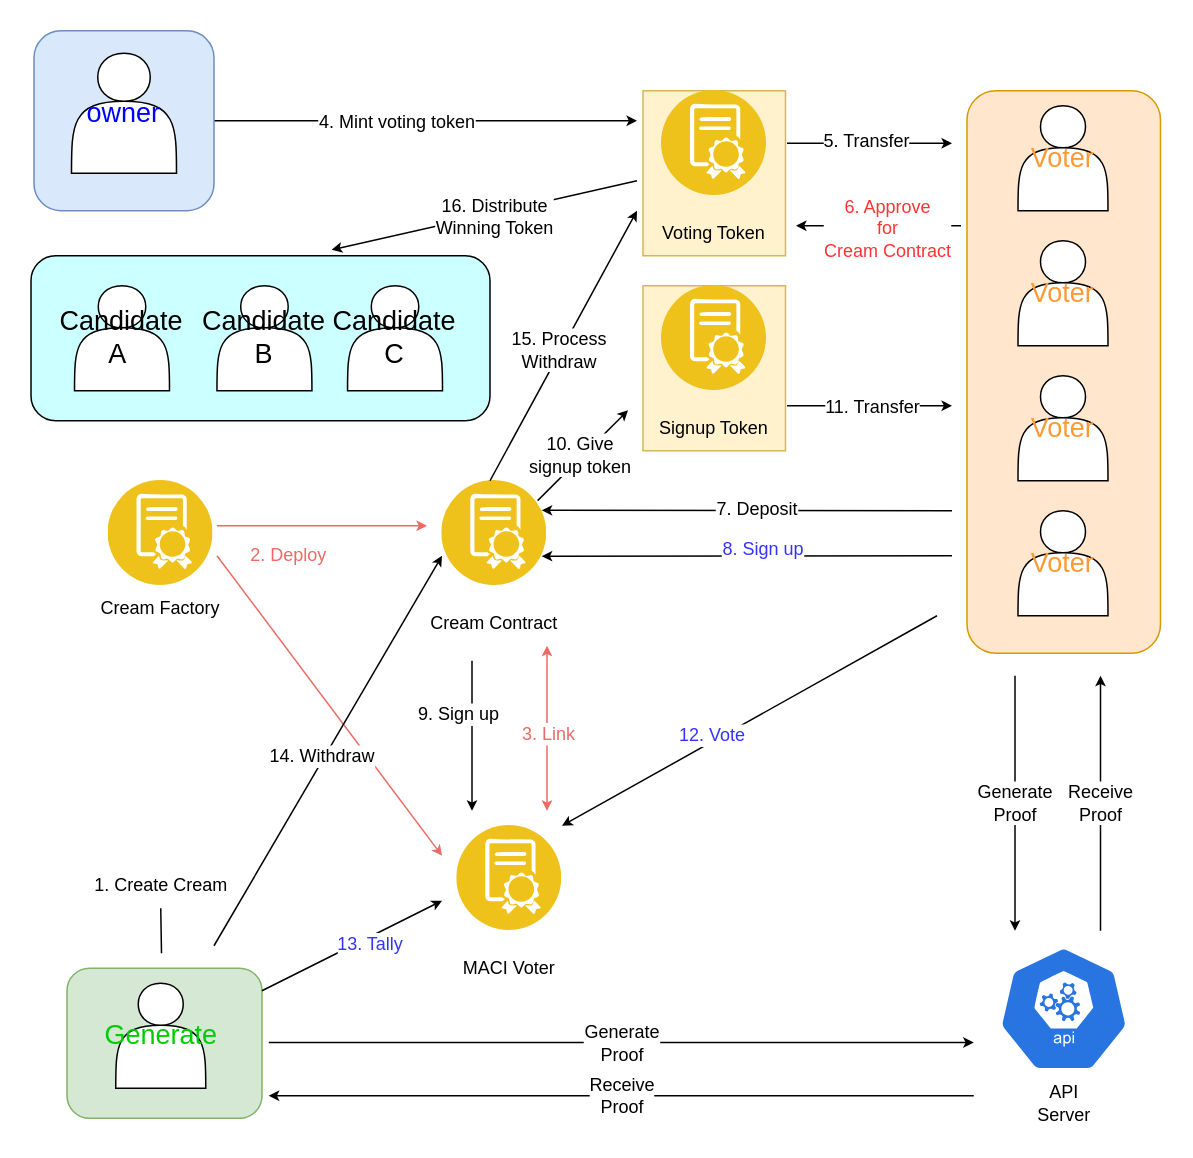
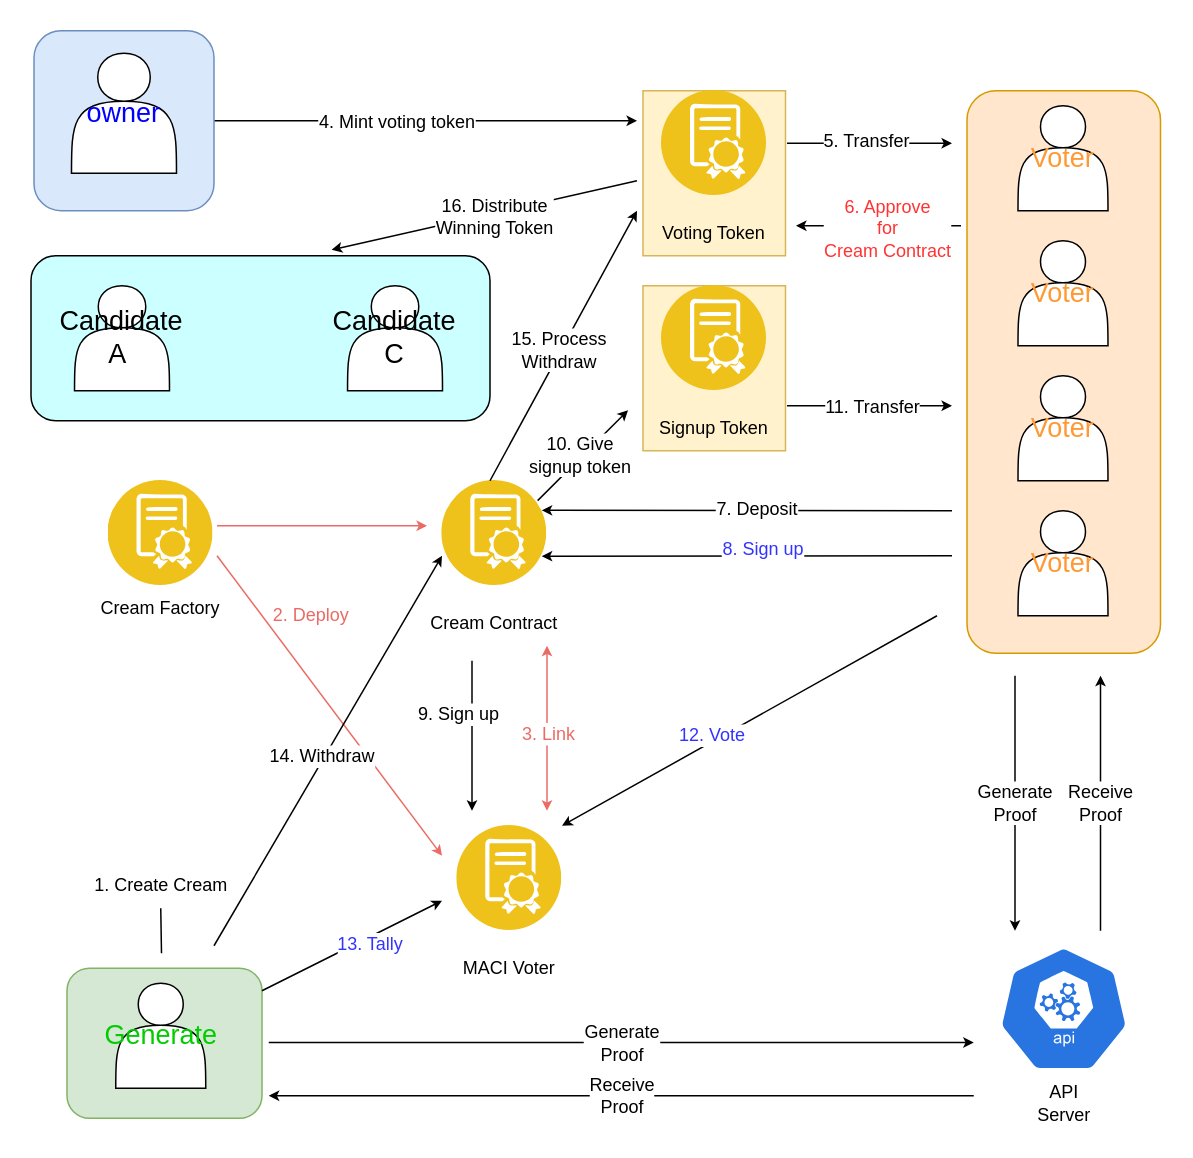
(264, 338) -> none
(288, 556) -> (311, 616)
